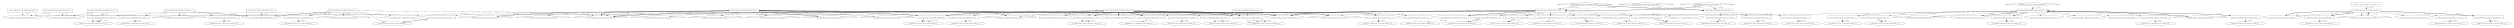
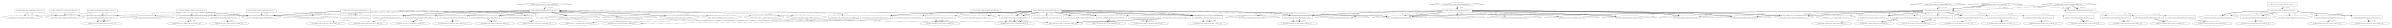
(788, 14) -> (1457, 7)
(2364, 17) -> none
